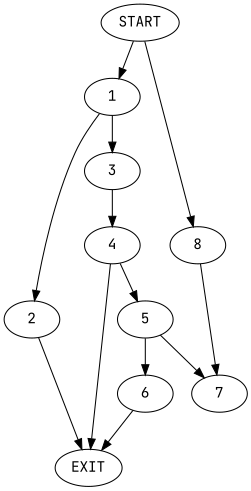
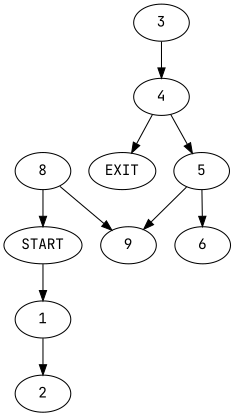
(112, 129) -> none
(168, 129) -> (43, 203)
(58, 389) -> none
(220, 394) -> (129, 245)
(121, 426) -> none
